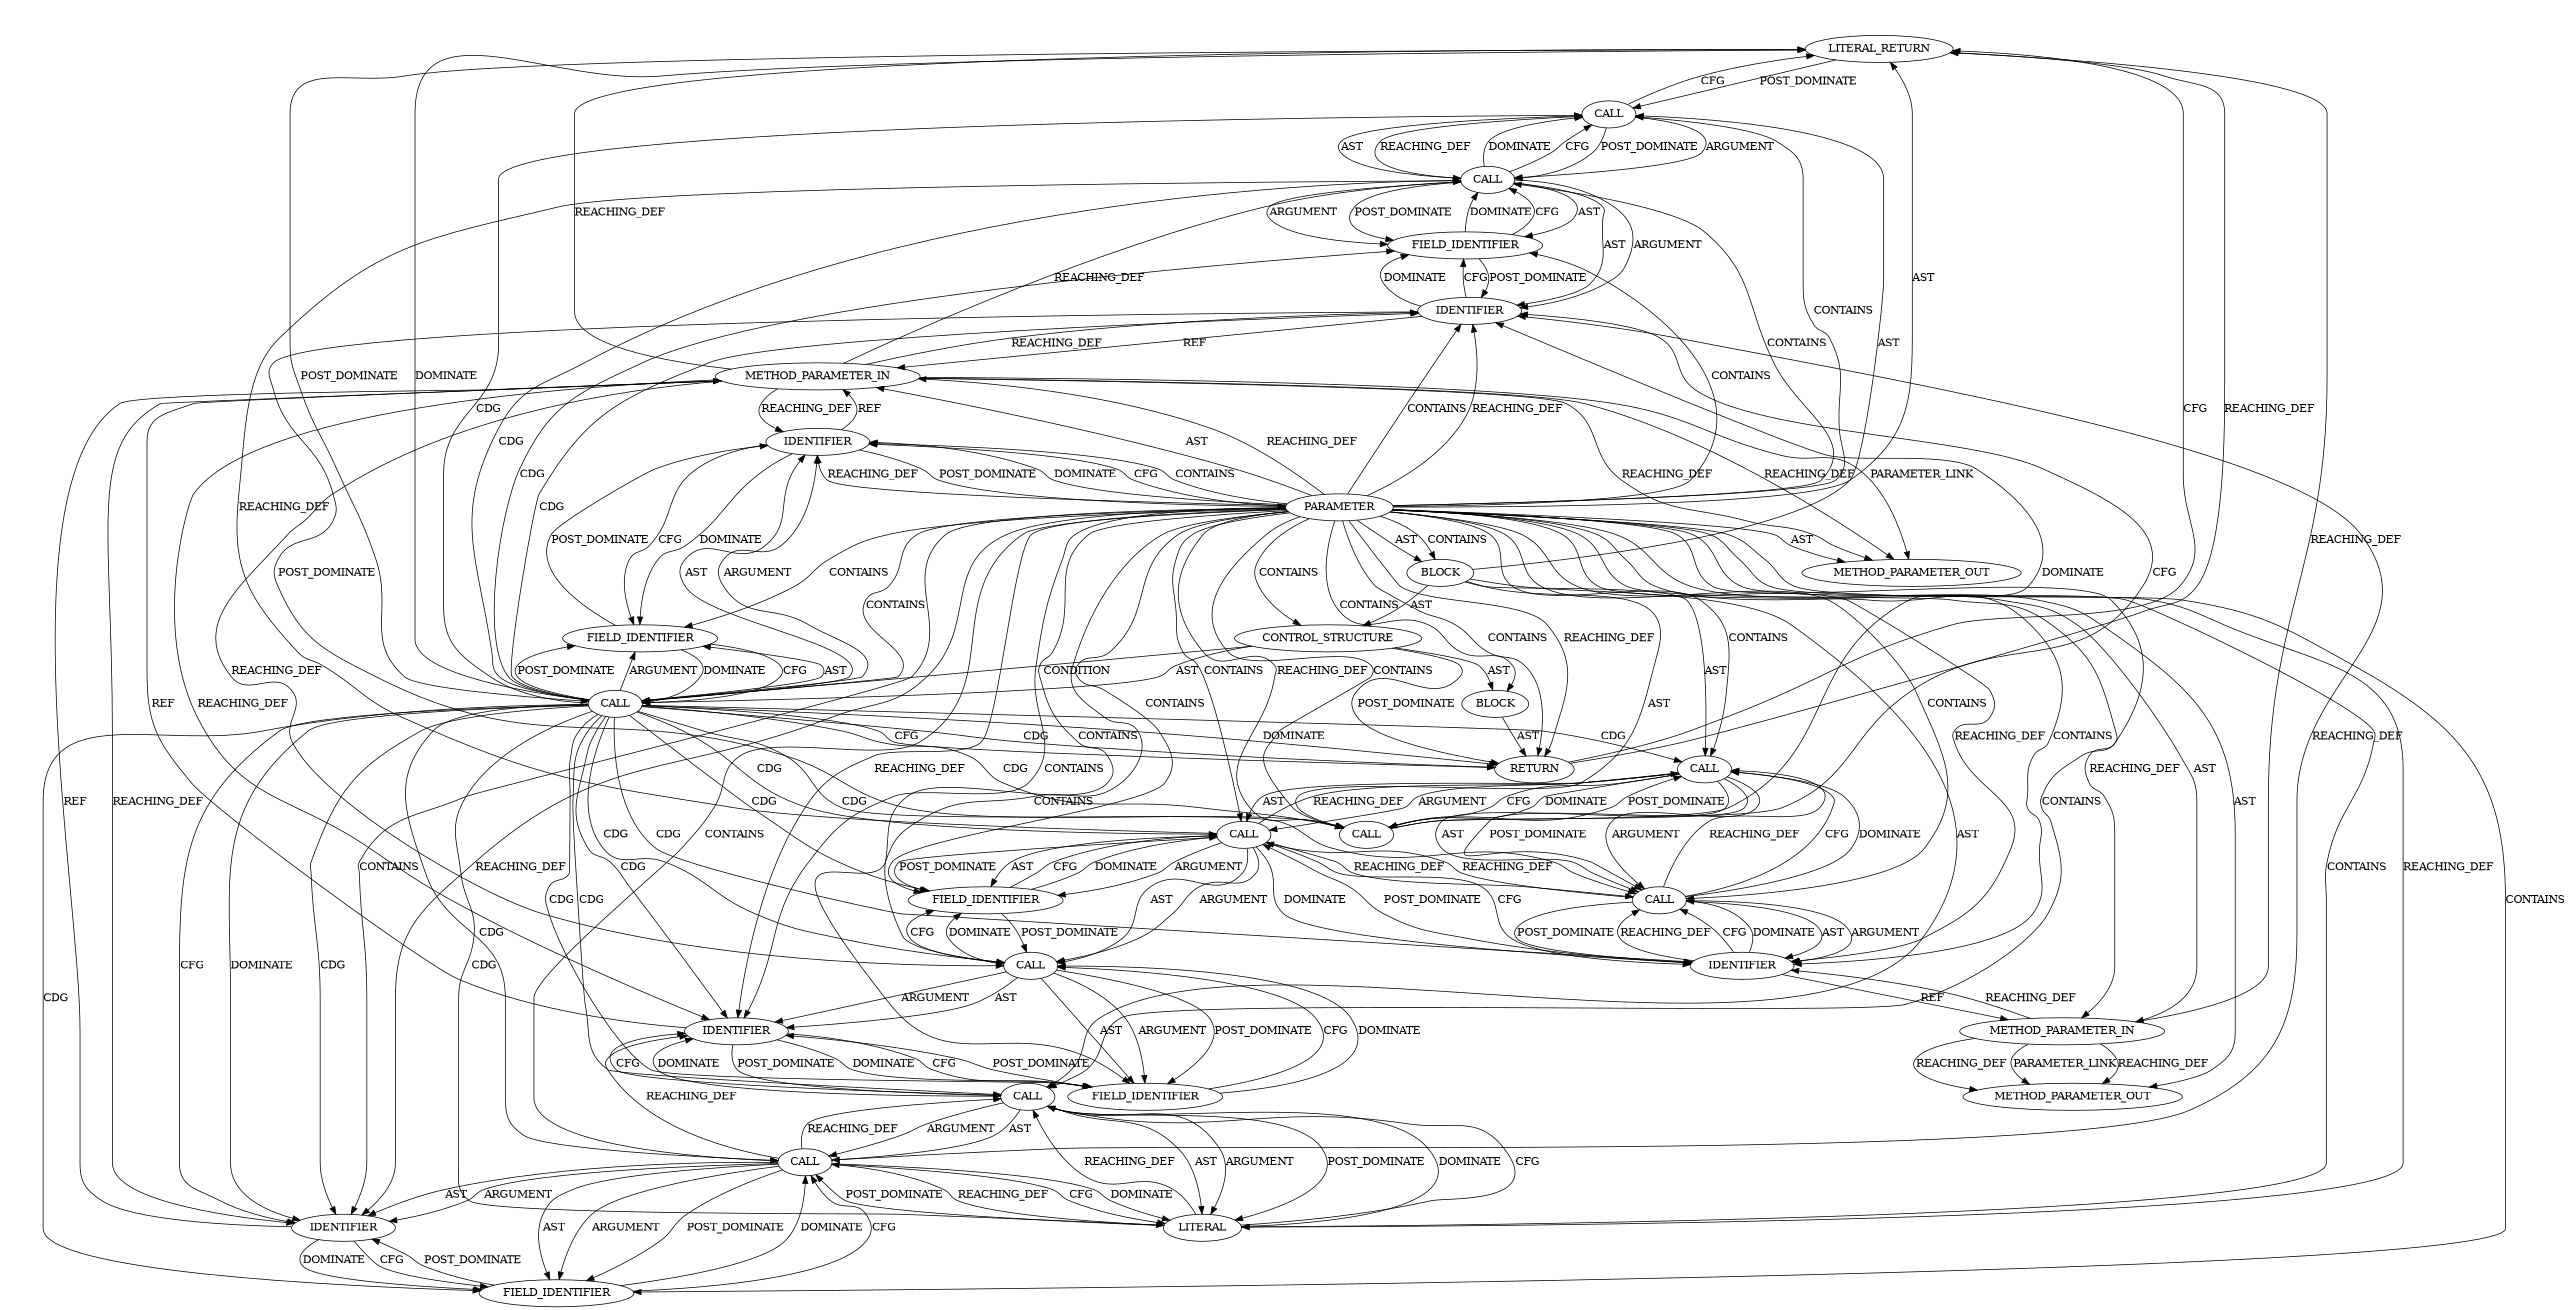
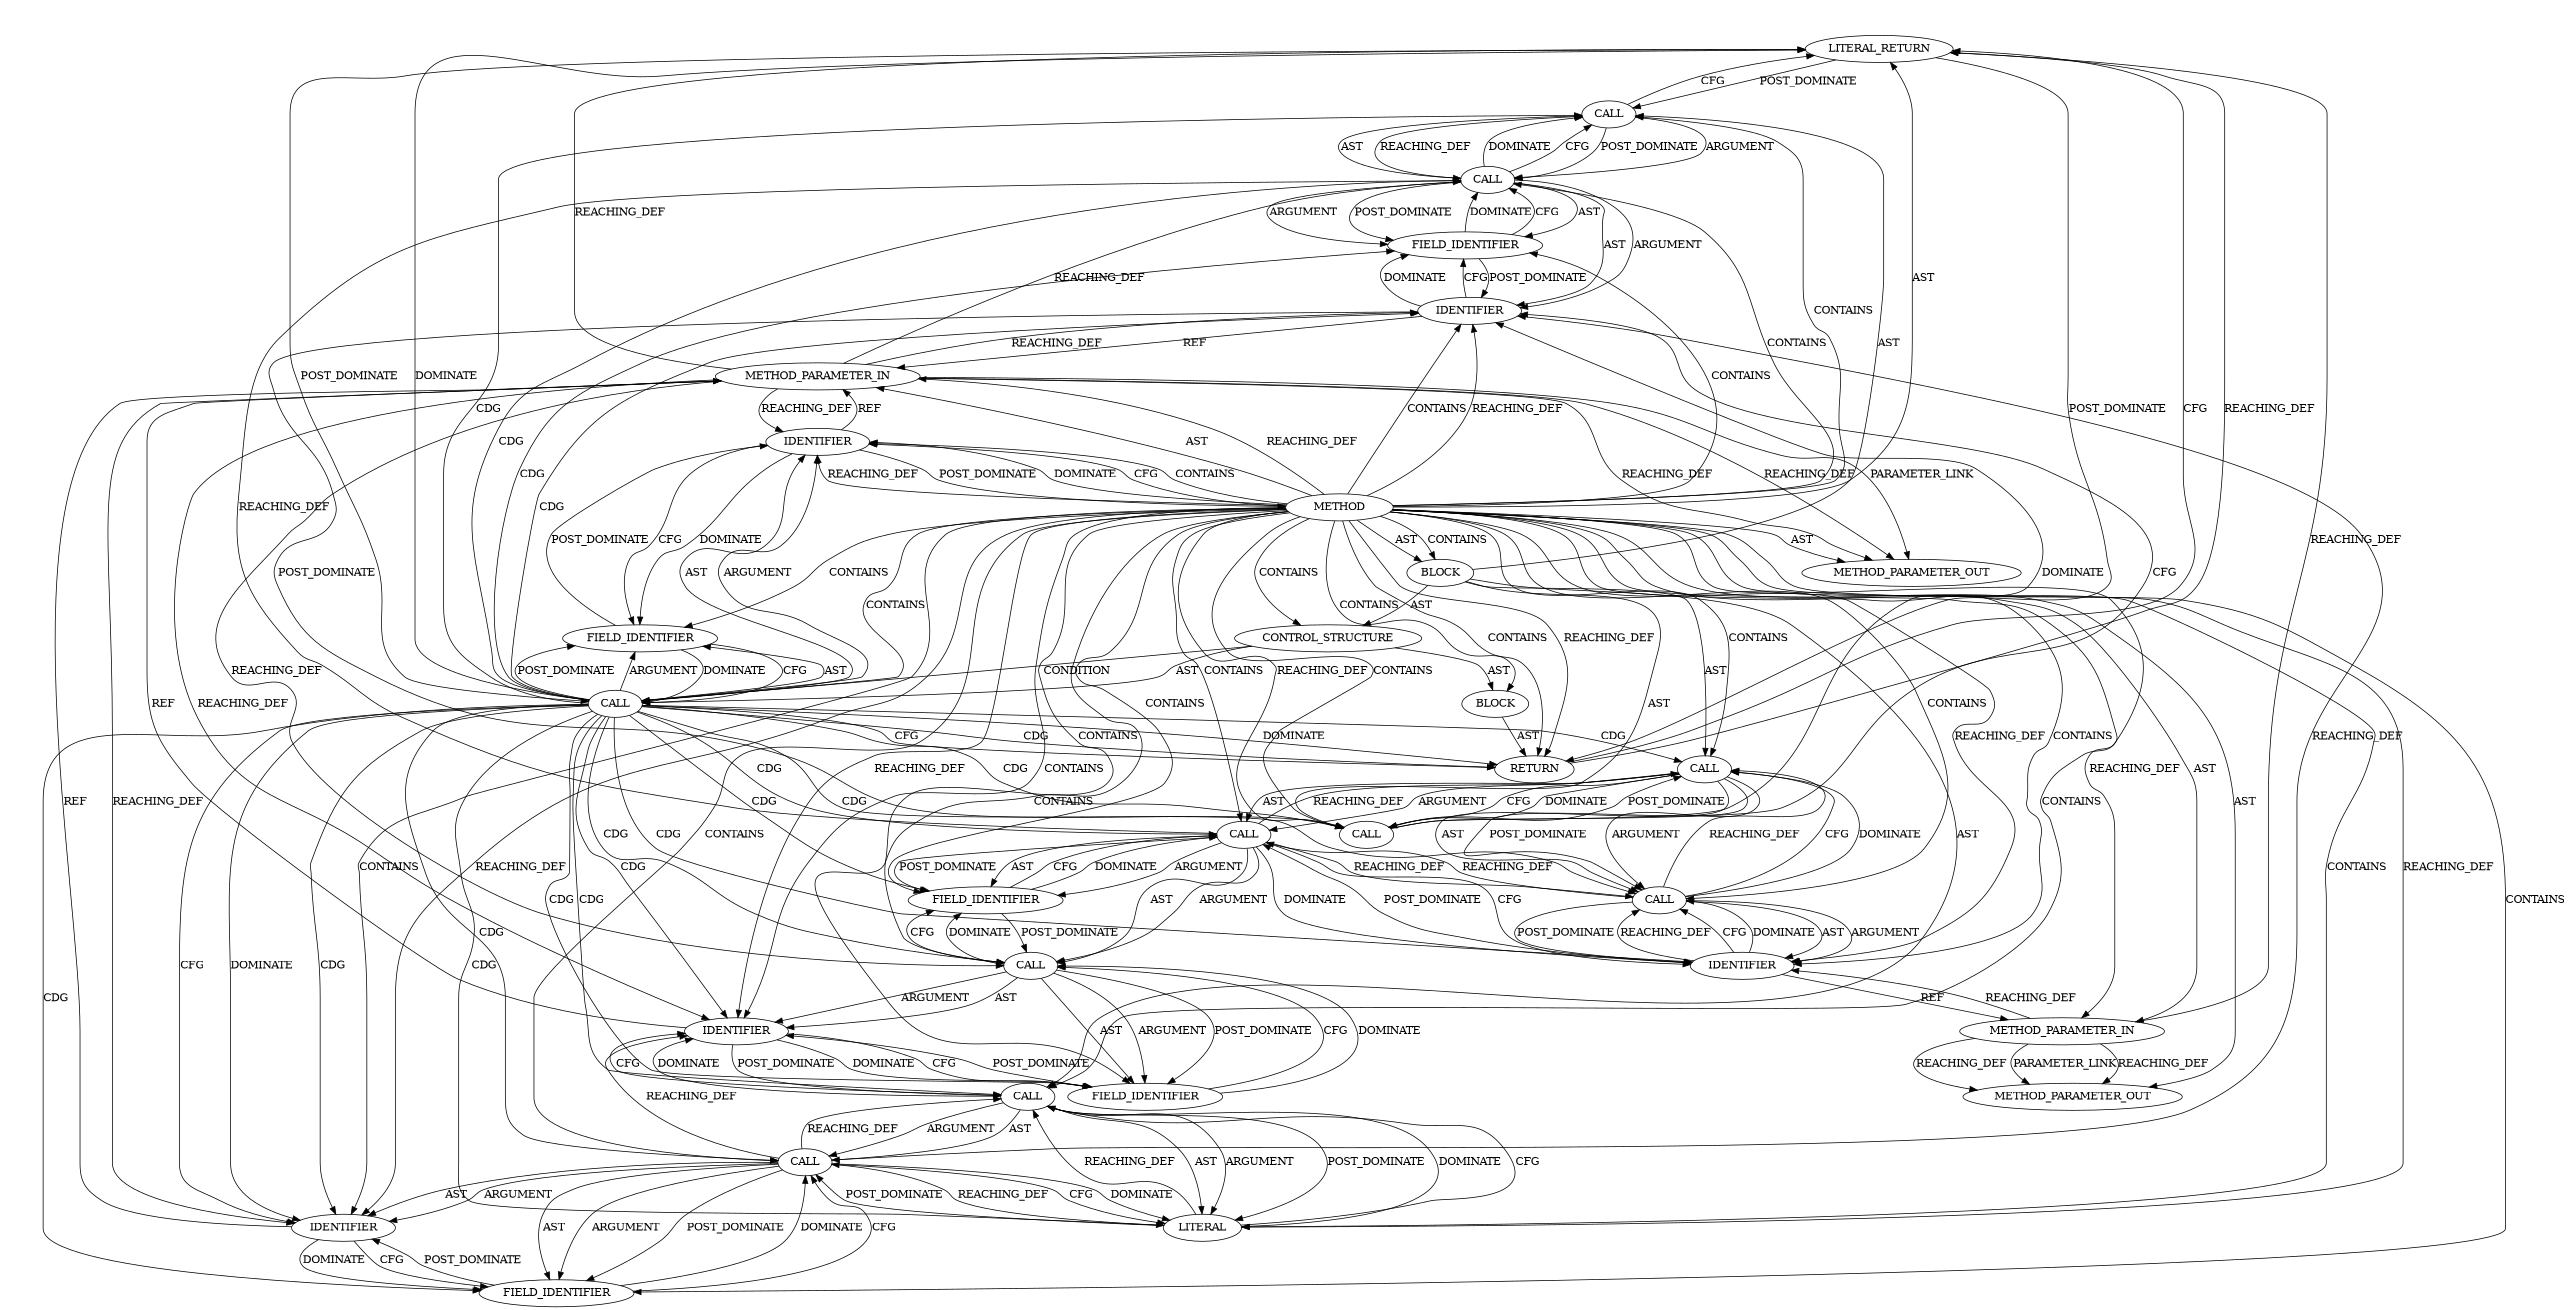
(1339, 507) -> (1339, 507)
(1383, 679) -> (2107, 558)
